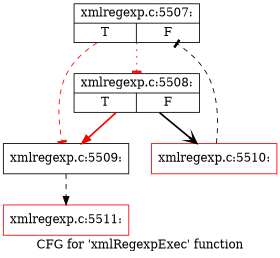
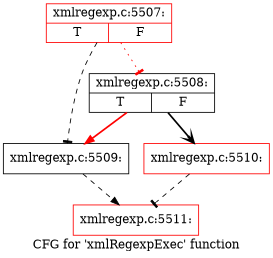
(137, 23) -> (109, 23)
(63, 84) -> (77, 89)
(213, 88) -> (173, 188)
